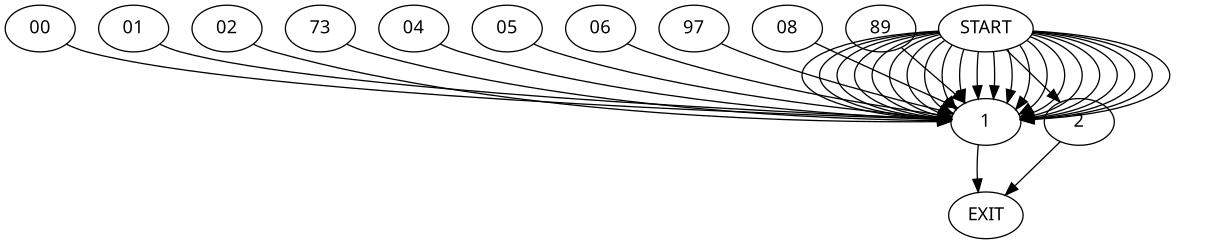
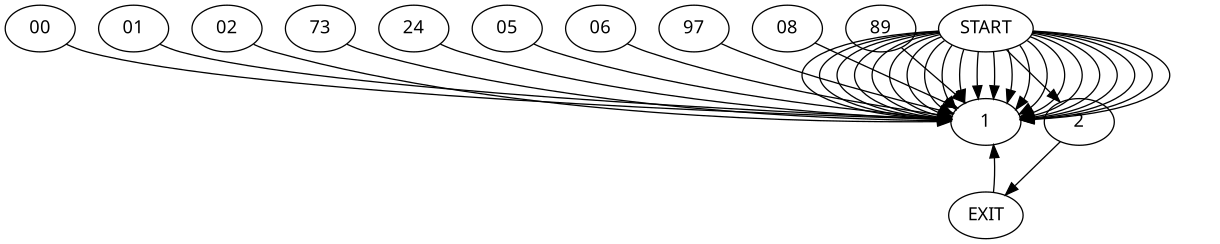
(414, 29) -> (414, 29)
(977, 162) -> (995, 175)
